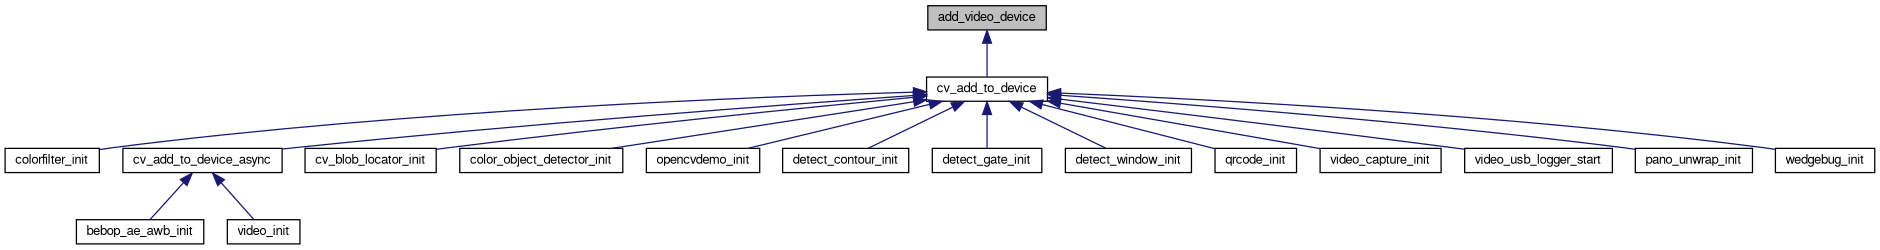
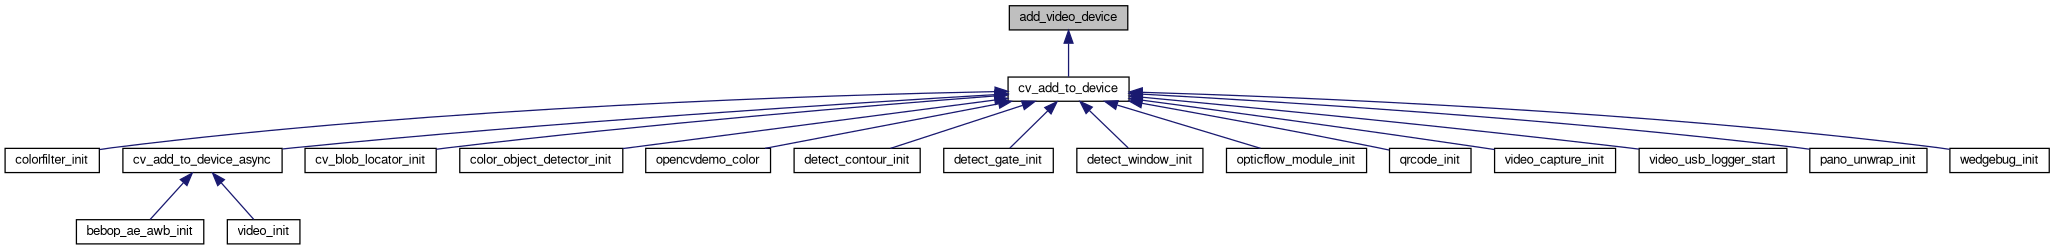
(703, 160) -> (708, 160)
none -> (1297, 160)
